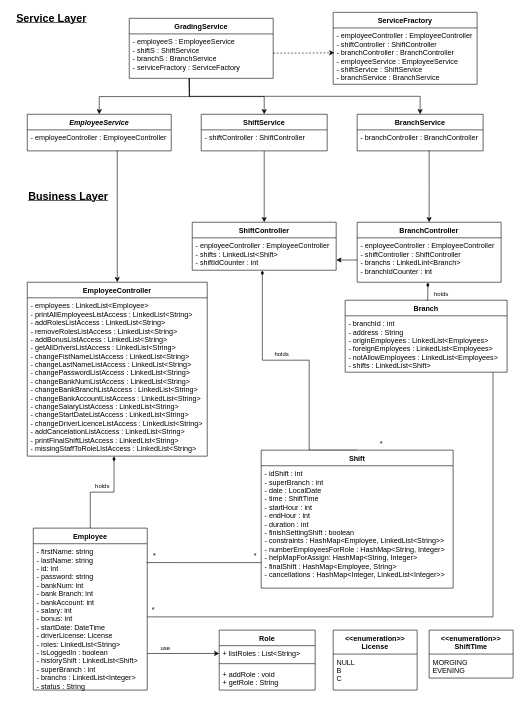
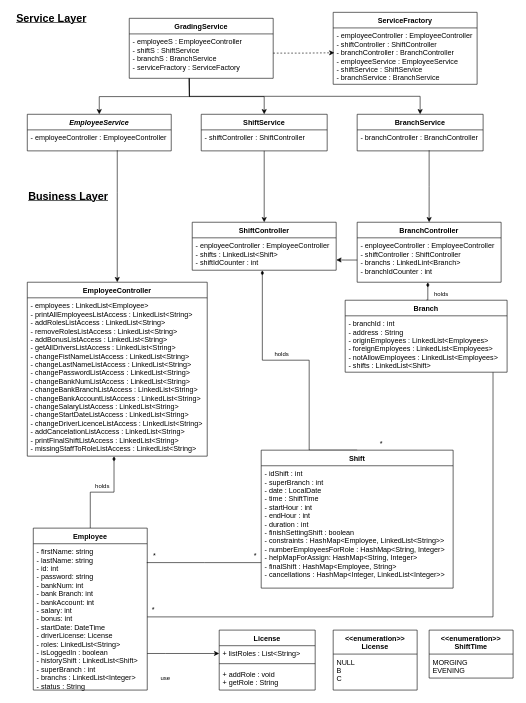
(185, 42) -> (190, 42)
(267, 638) -> (267, 638)
(165, 648) -> (165, 678)
